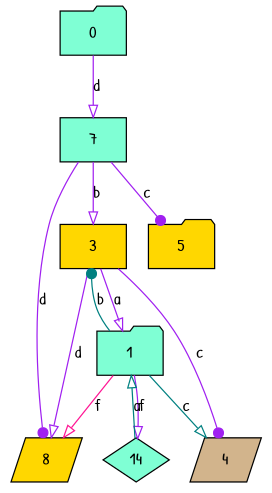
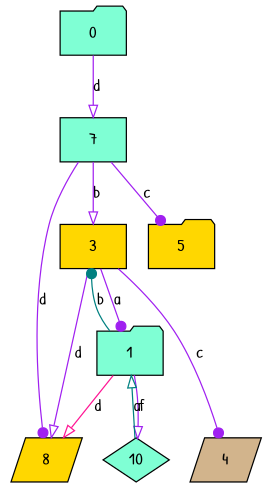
(110, 295) -> (110, 295)
(174, 402) -> none
(98, 407) -> (98, 407)
(136, 460) -> (136, 460)
